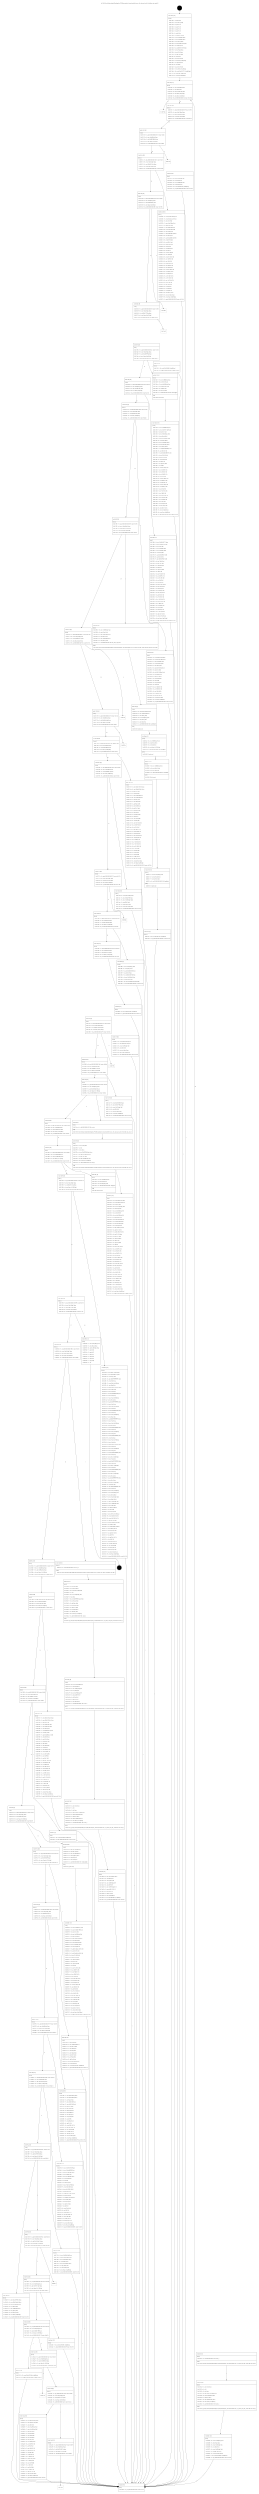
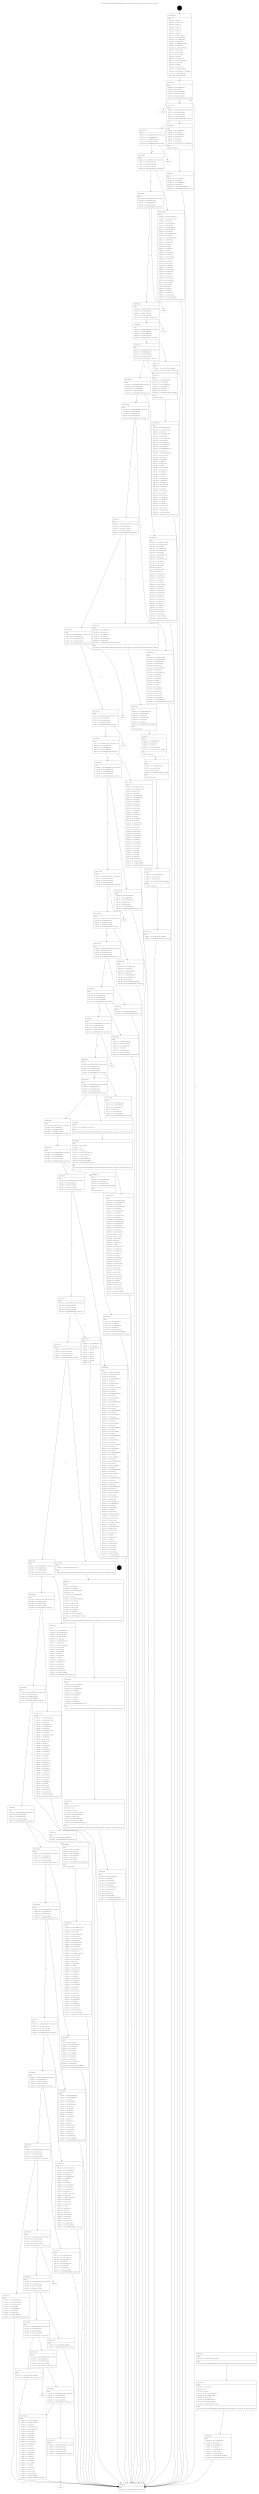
none -> (180, 137)
none -> (146, 331)
none -> (100, 995)
none -> (117, 1325)
none -> (62, 1650)
